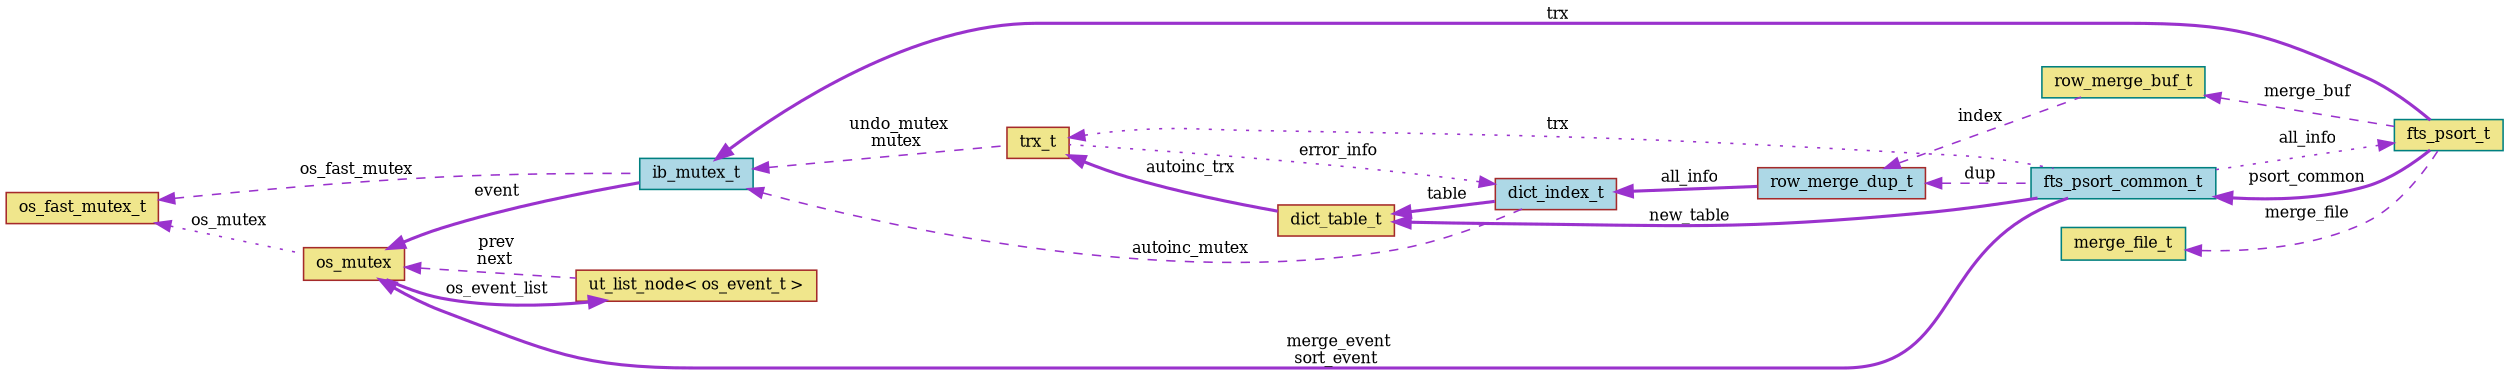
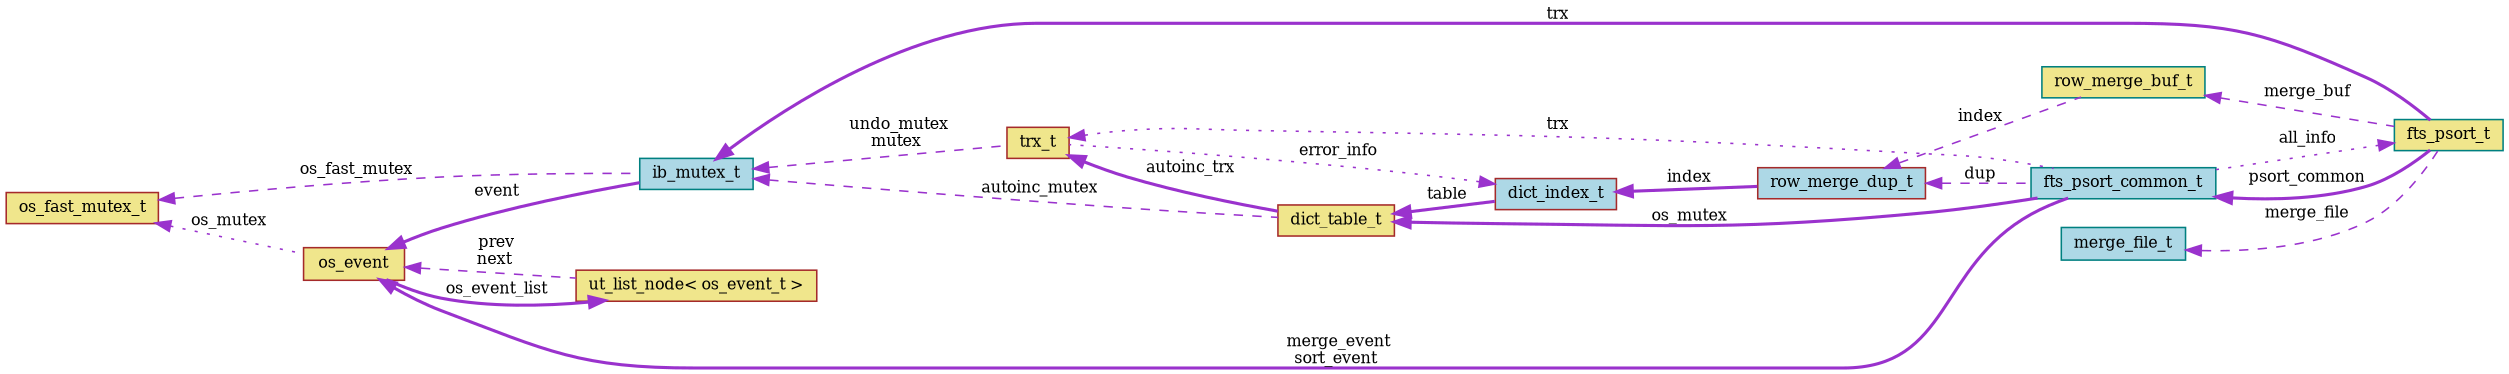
(1687, 178) -> (1687, 178)
(1687, 217) -> (1687, 217)
(2123, 244) -> (2123, 244)
(1143, 259) -> (1023, 200)
(354, 264) -> (354, 264)
